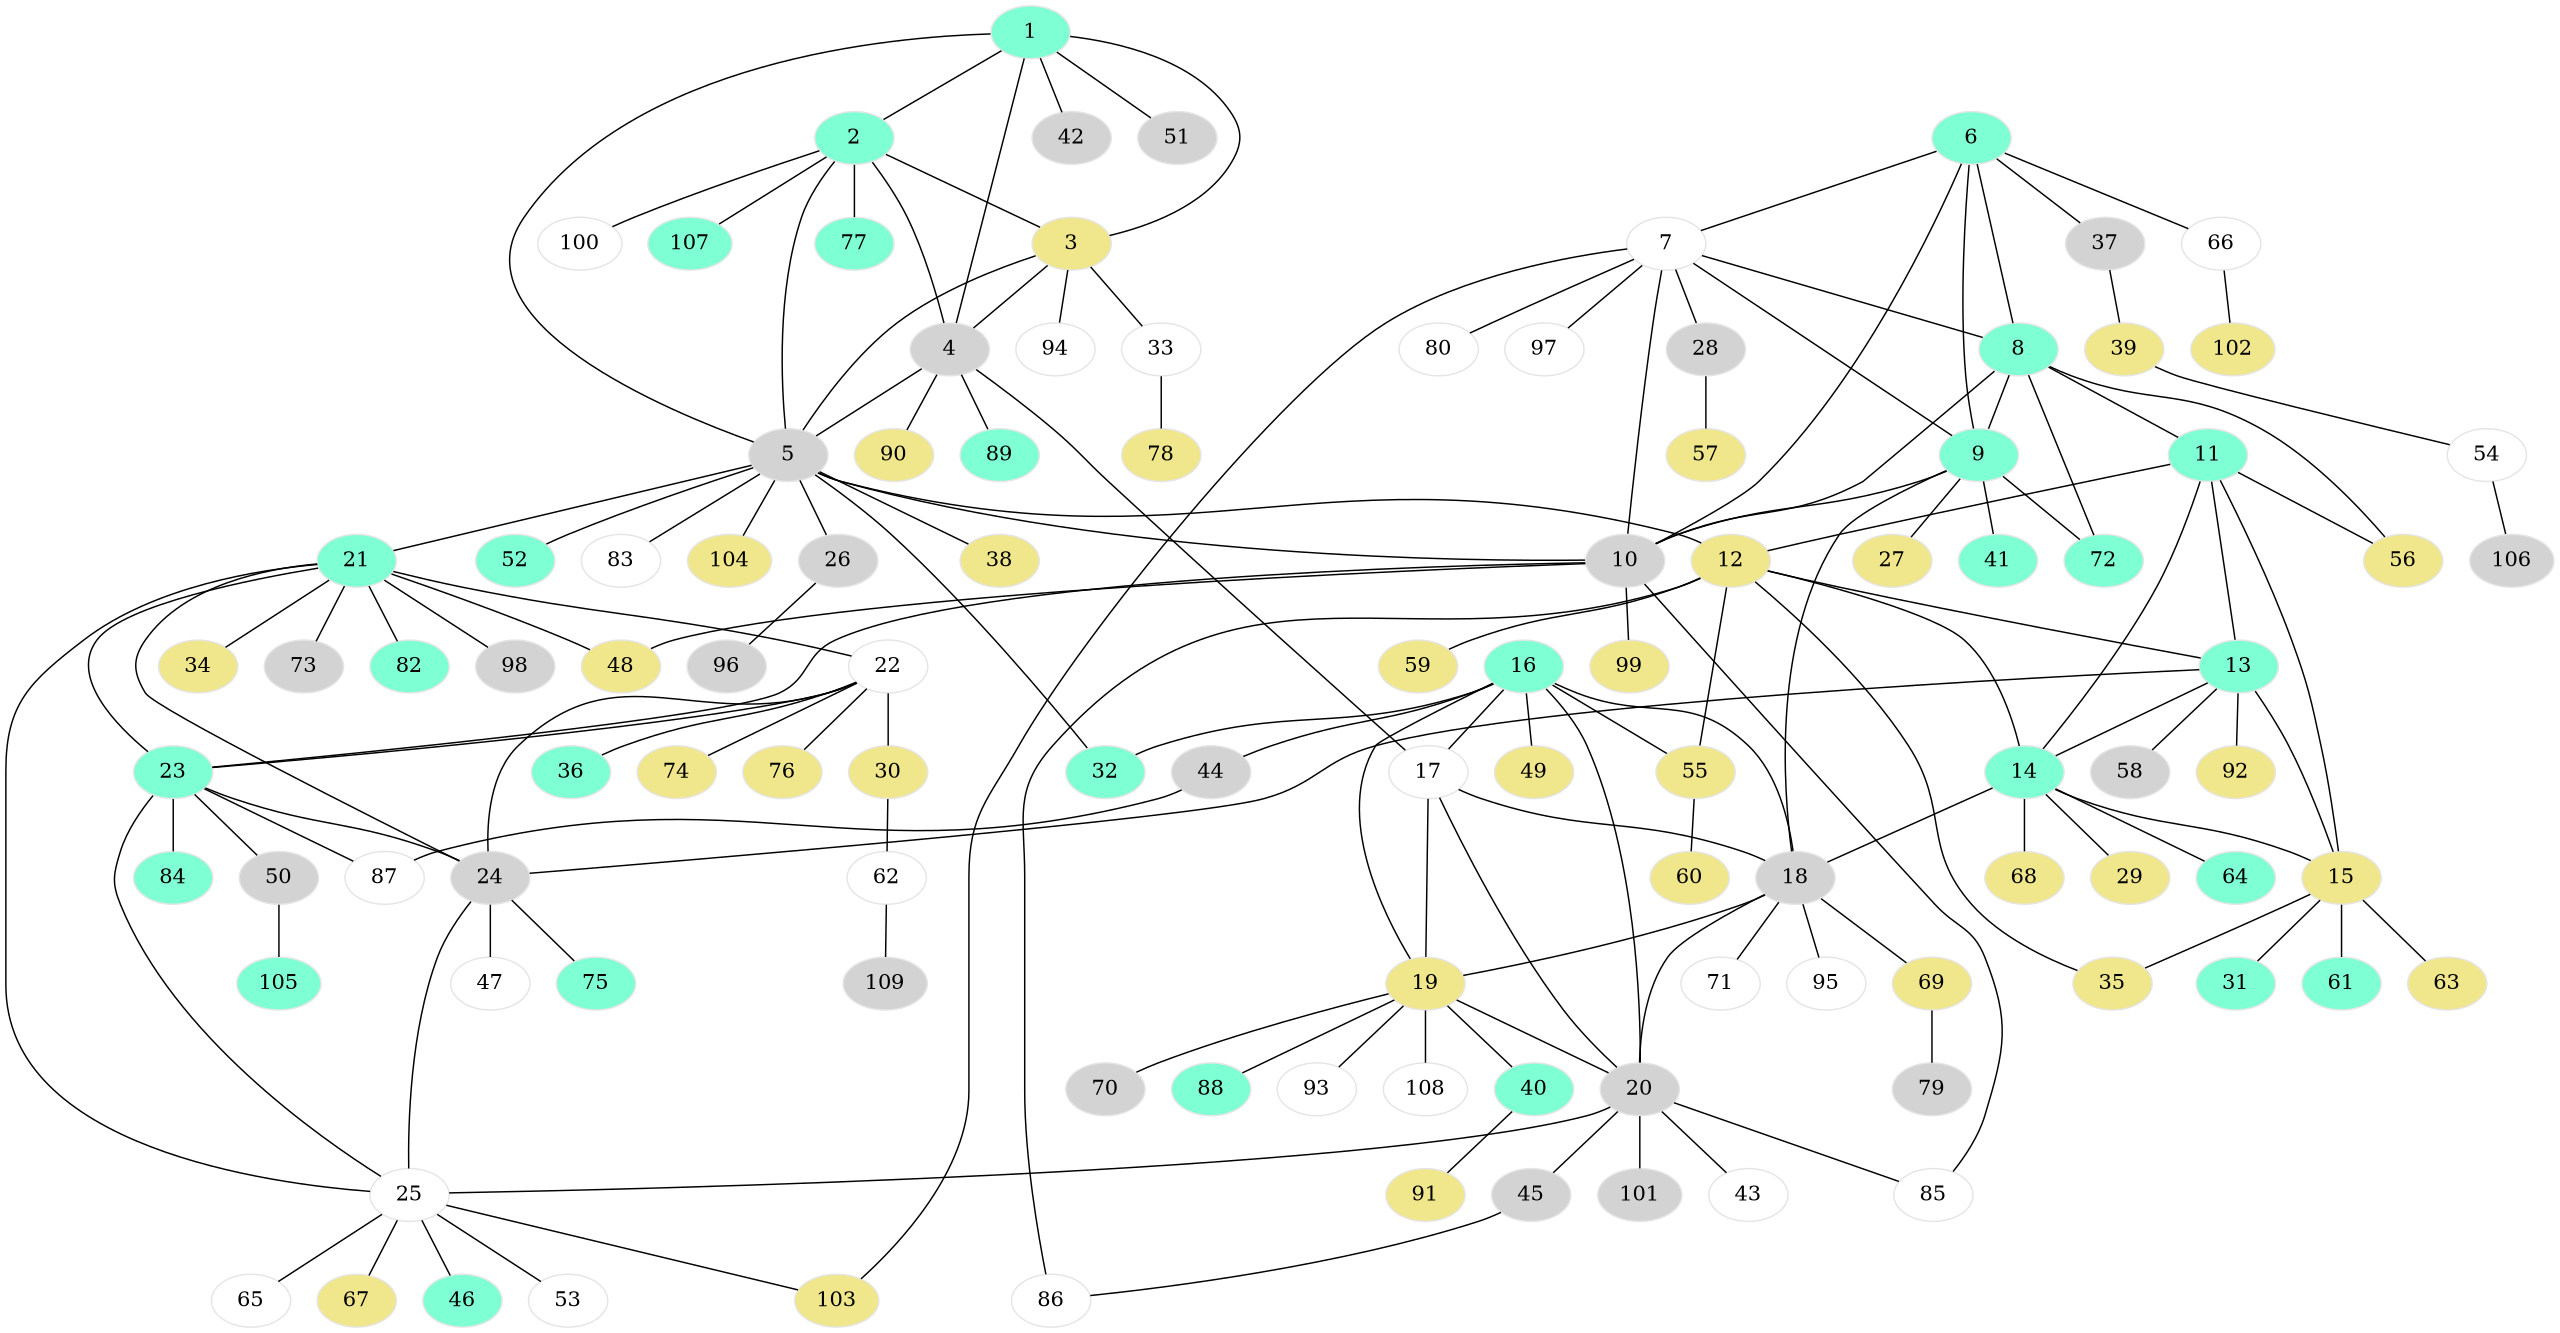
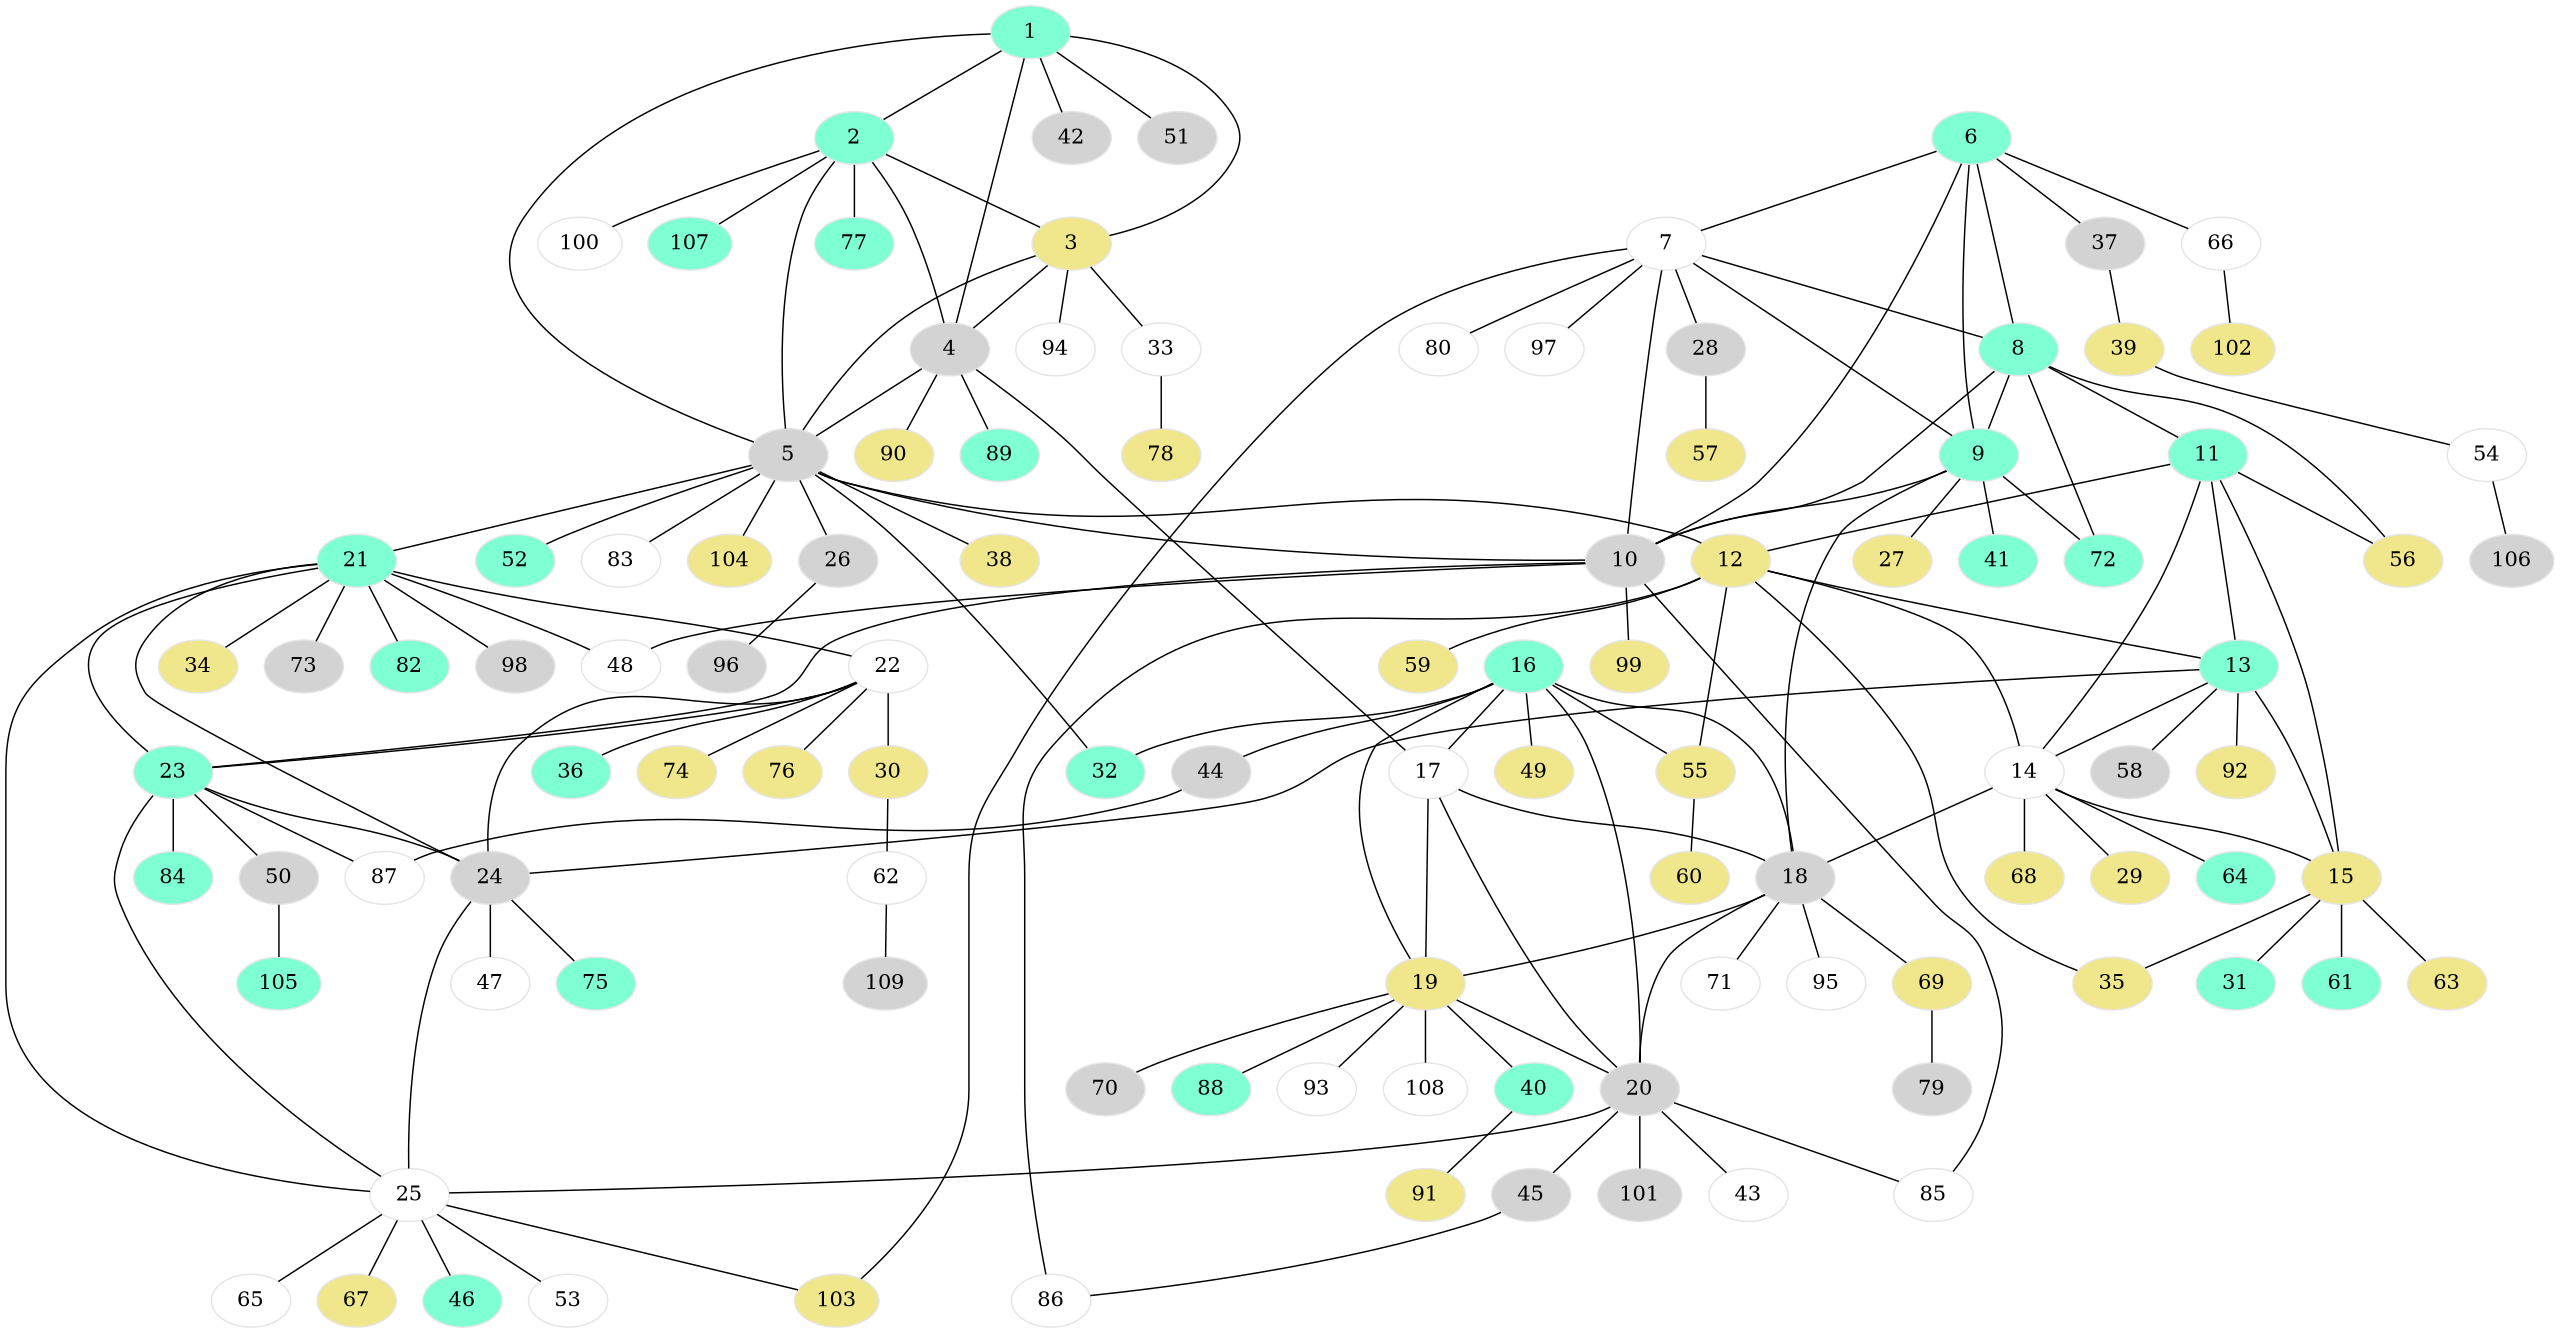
(621, 666) -> (621, 666)
(2024, 772) -> (2024, 772)
